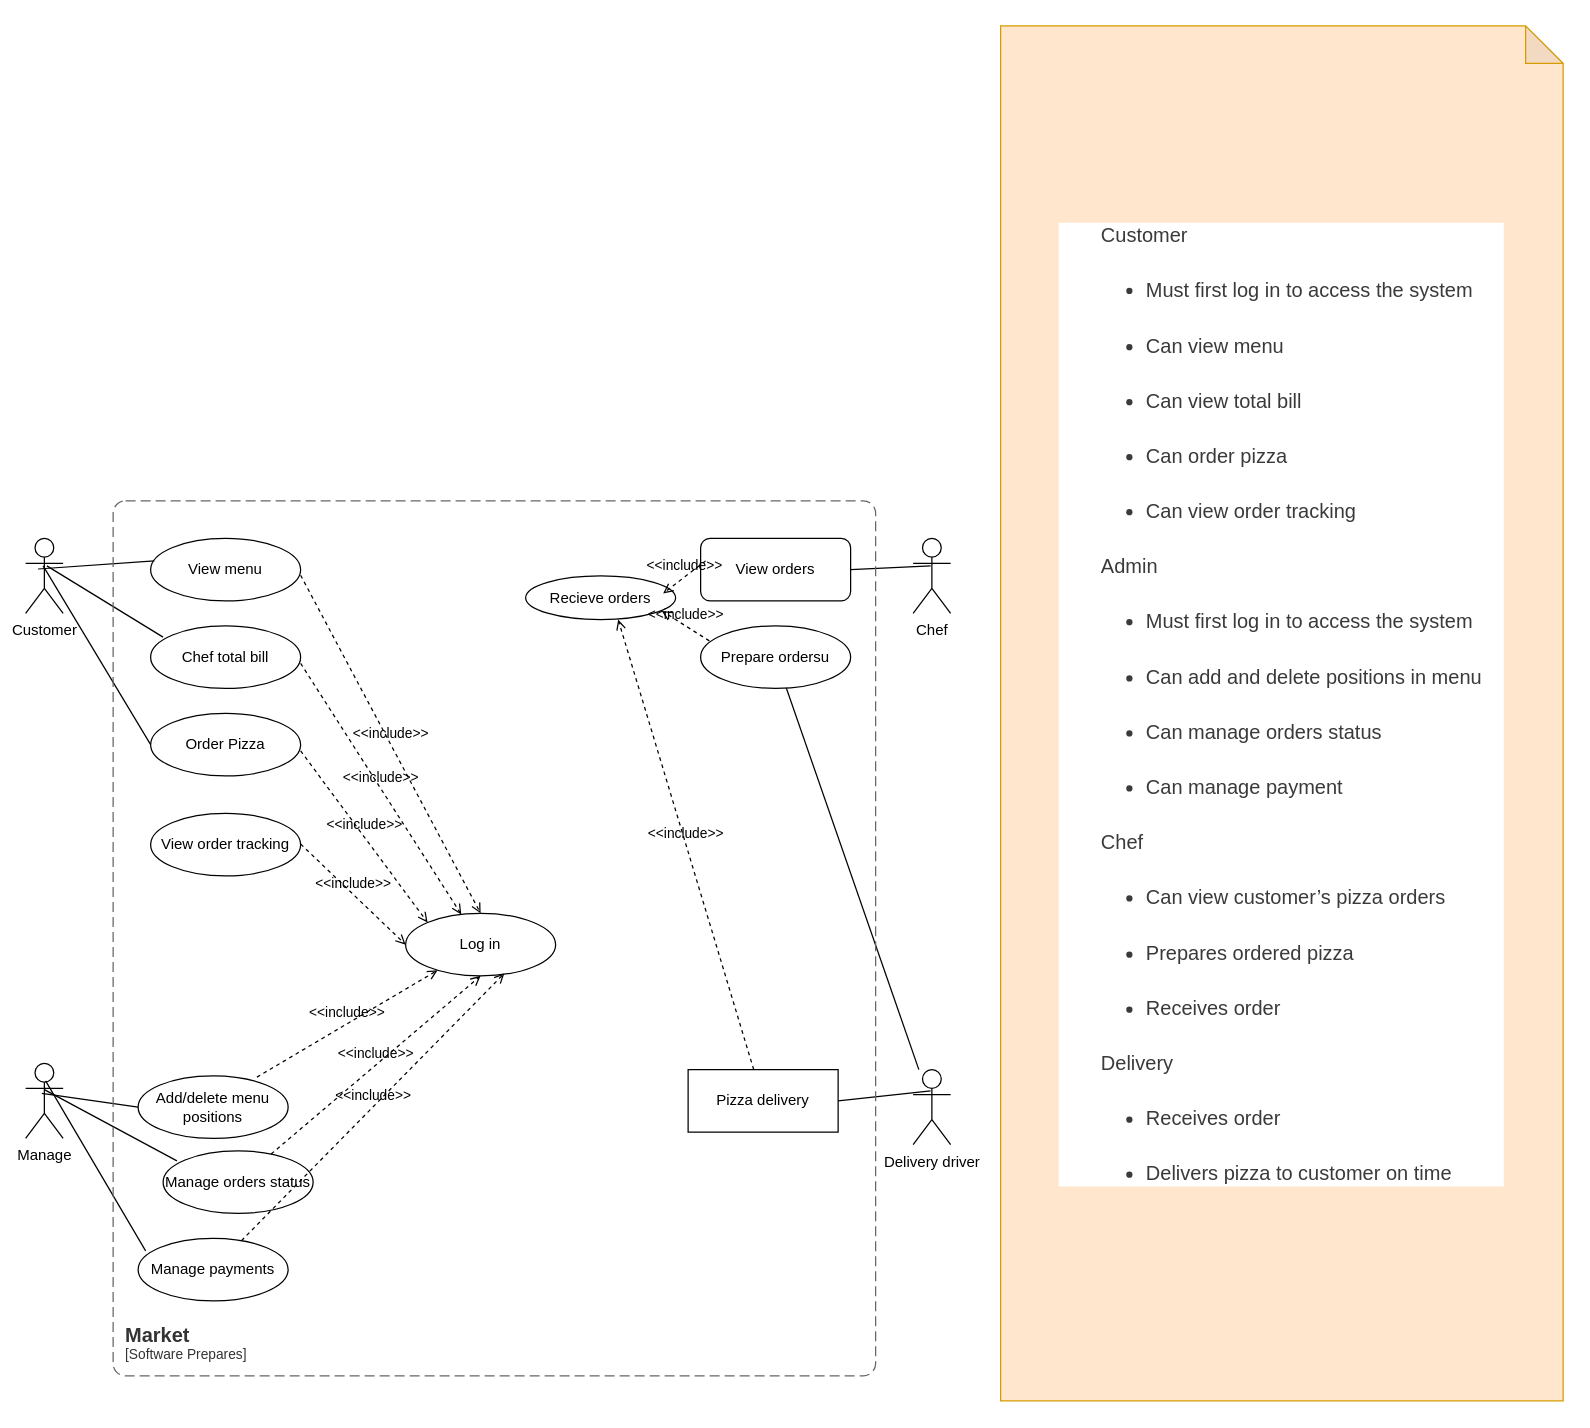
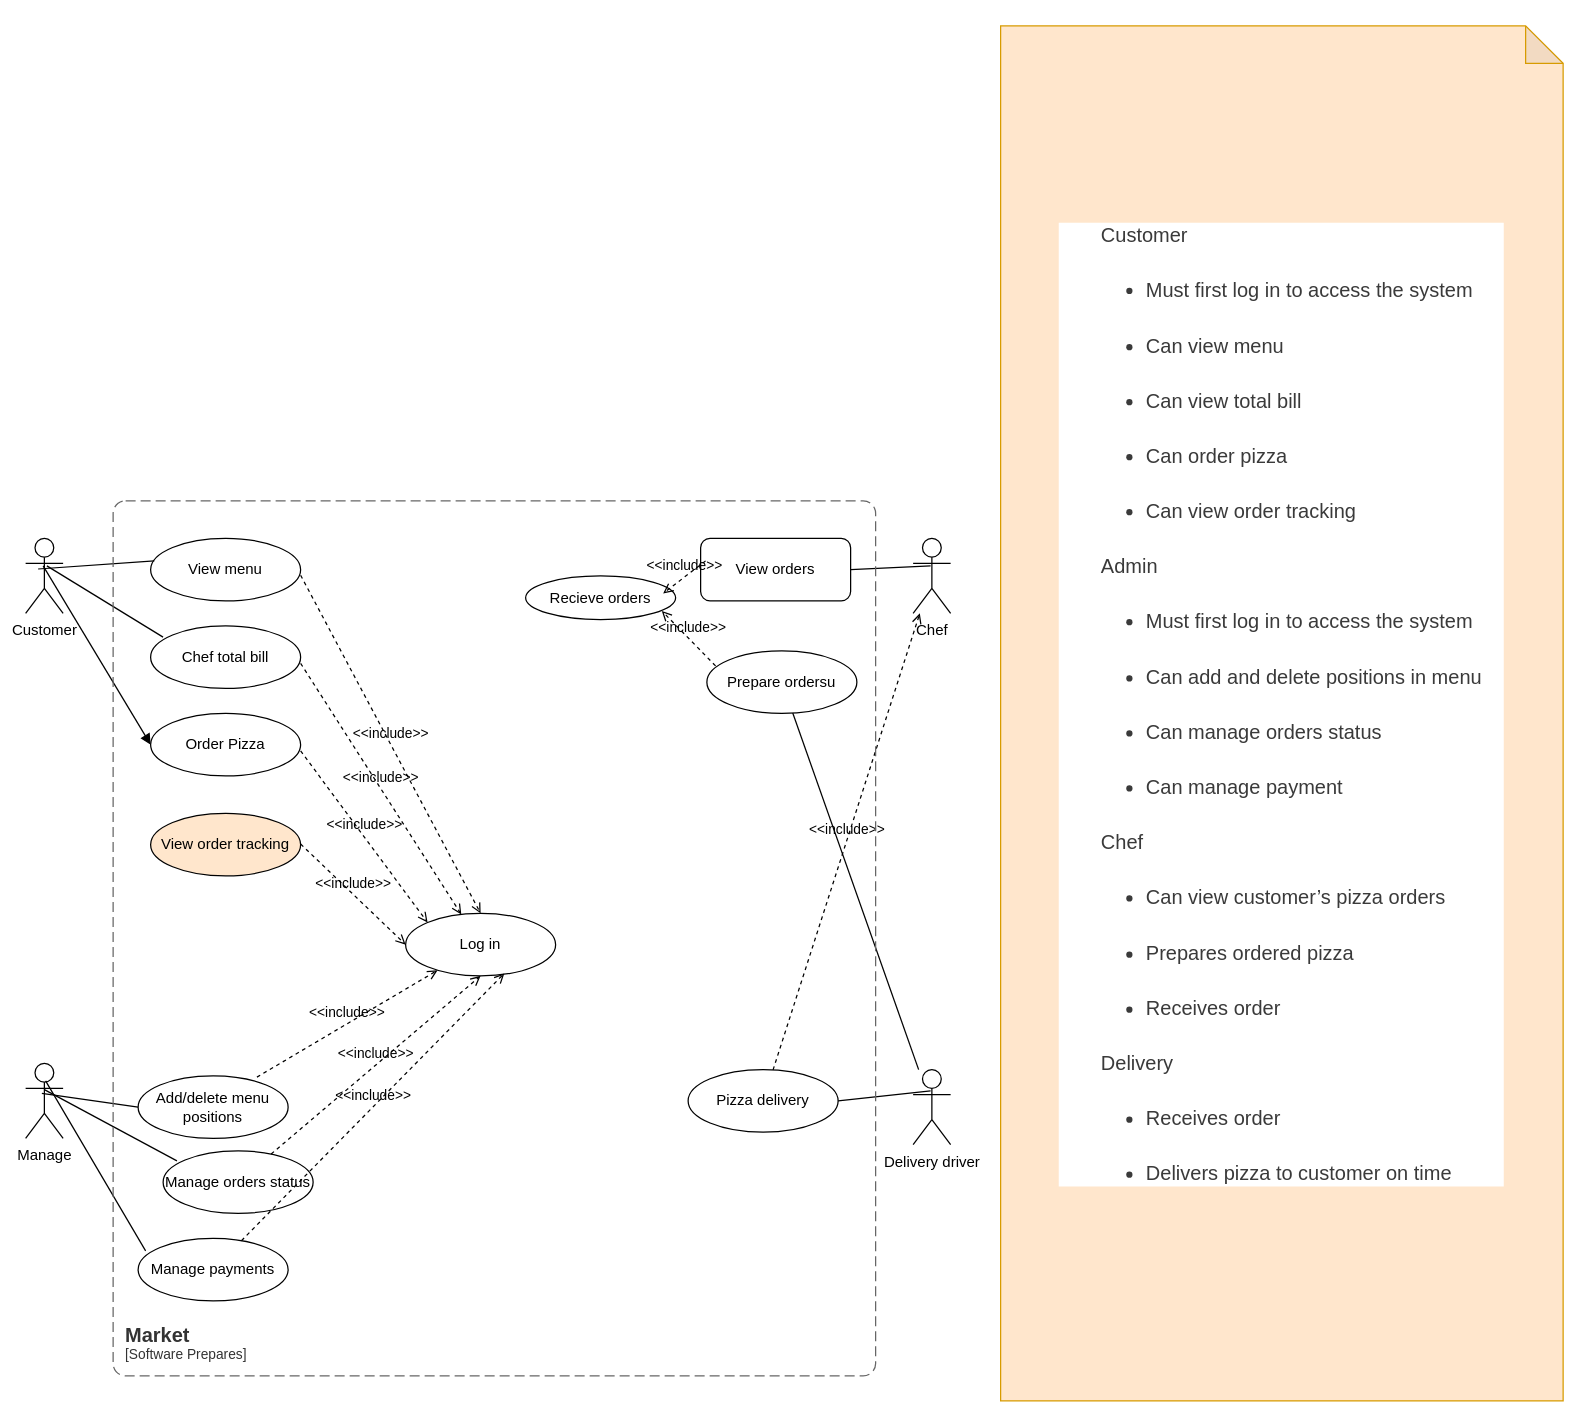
(776, 657) -> (782, 682)
(147, 738) -> (144, 734)
(226, 844) -> (226, 844)
(686, 846) -> (882, 732)
(763, 1101) -> (763, 1101)
